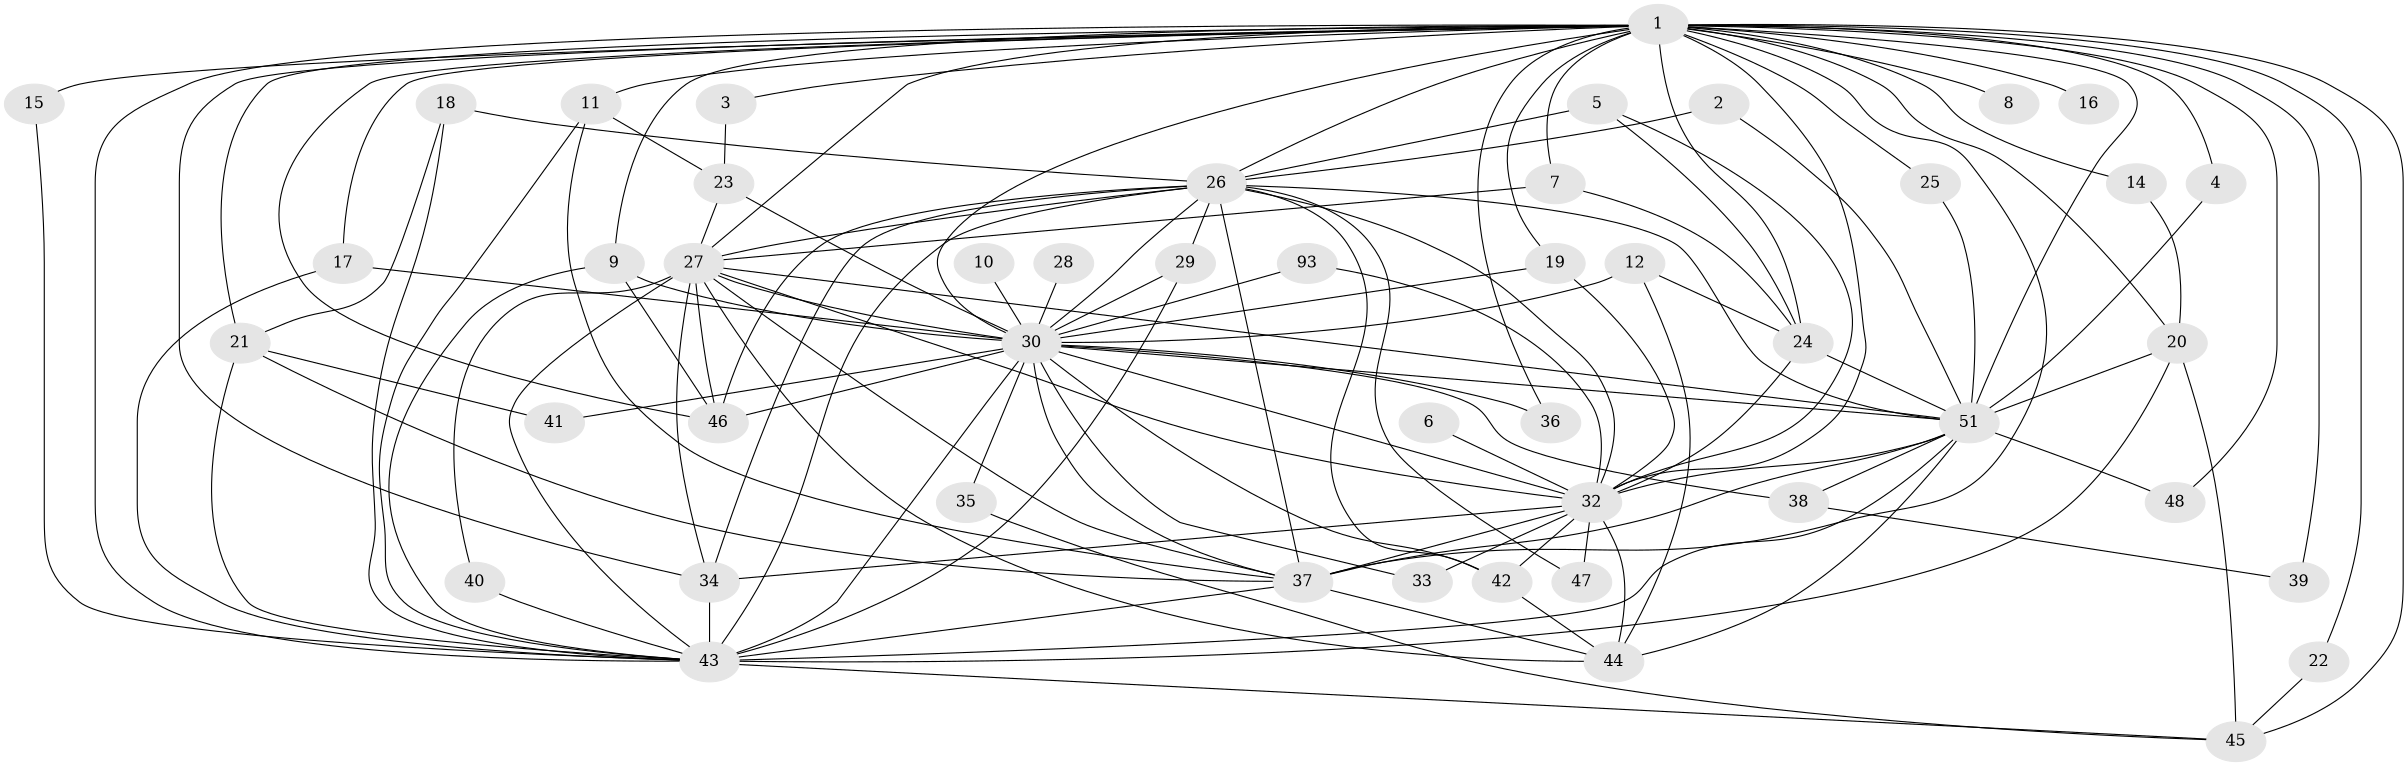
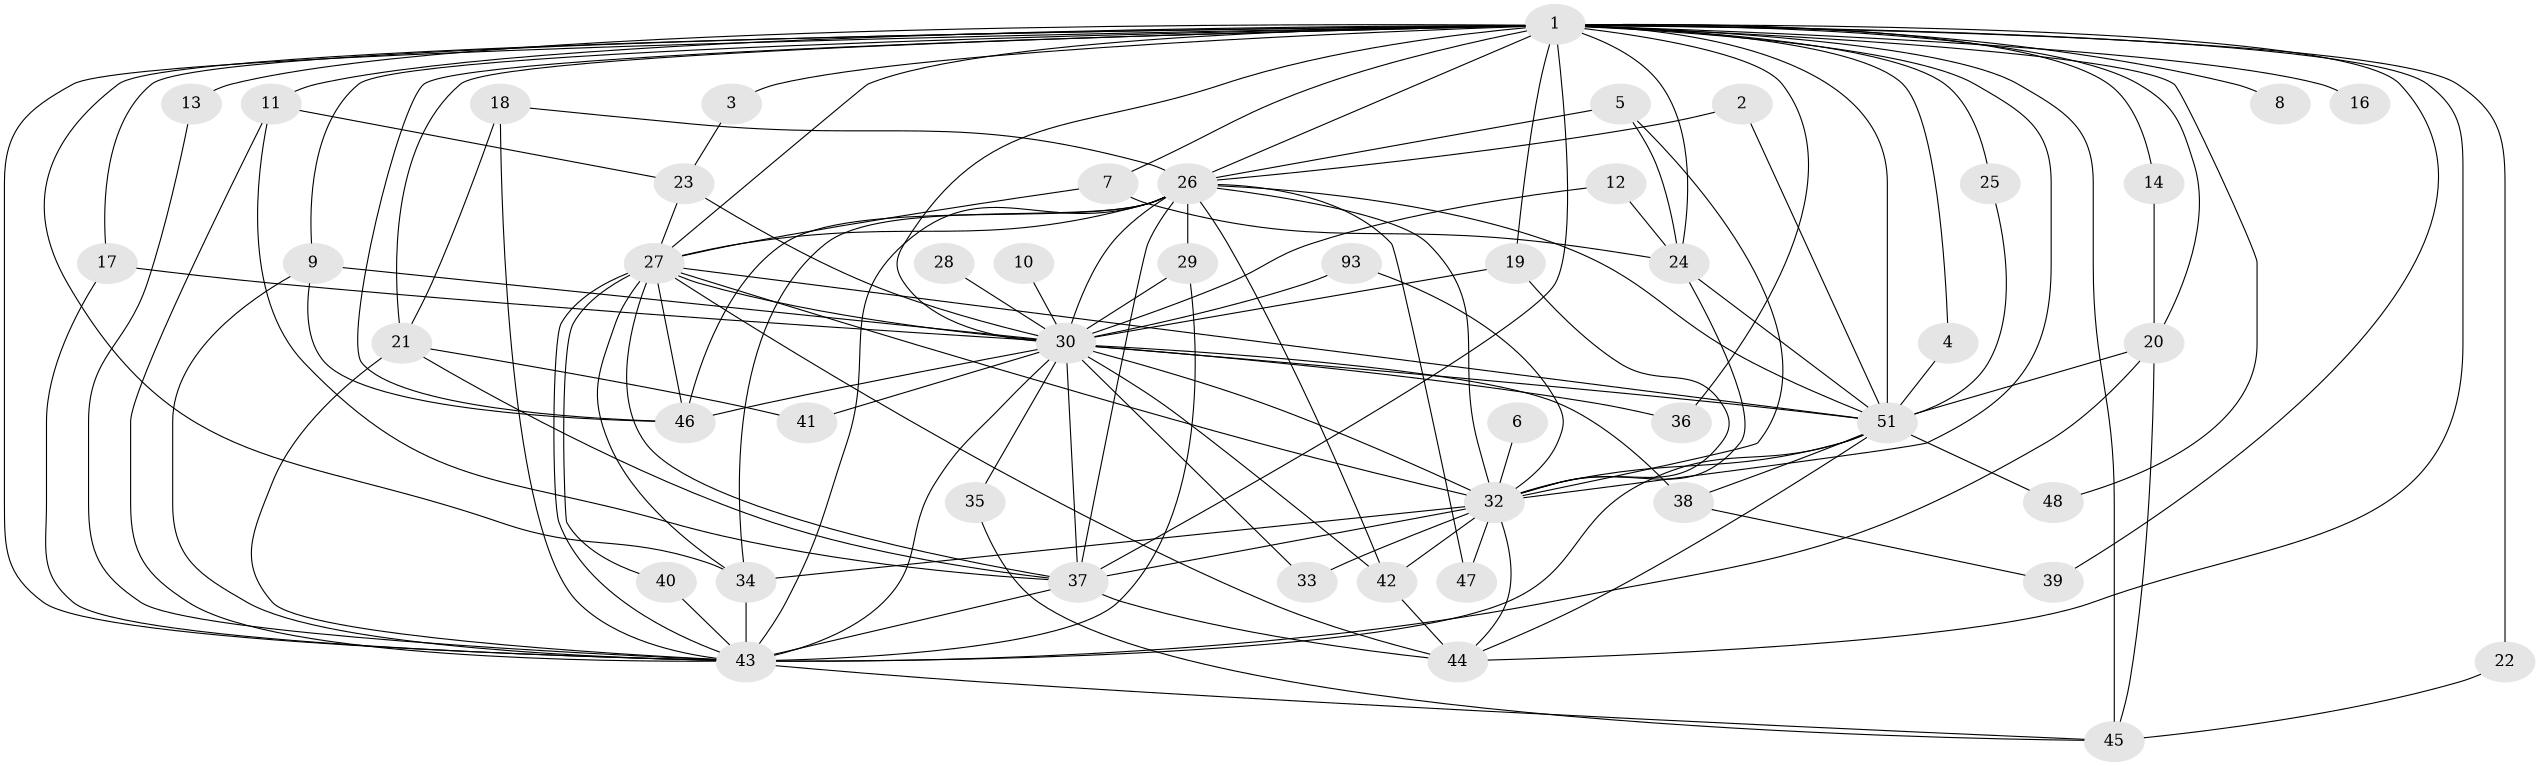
(34, 104) -> (192, 104)
(1690, 446) -> (2463, 337)
(1641, 520) -> none
